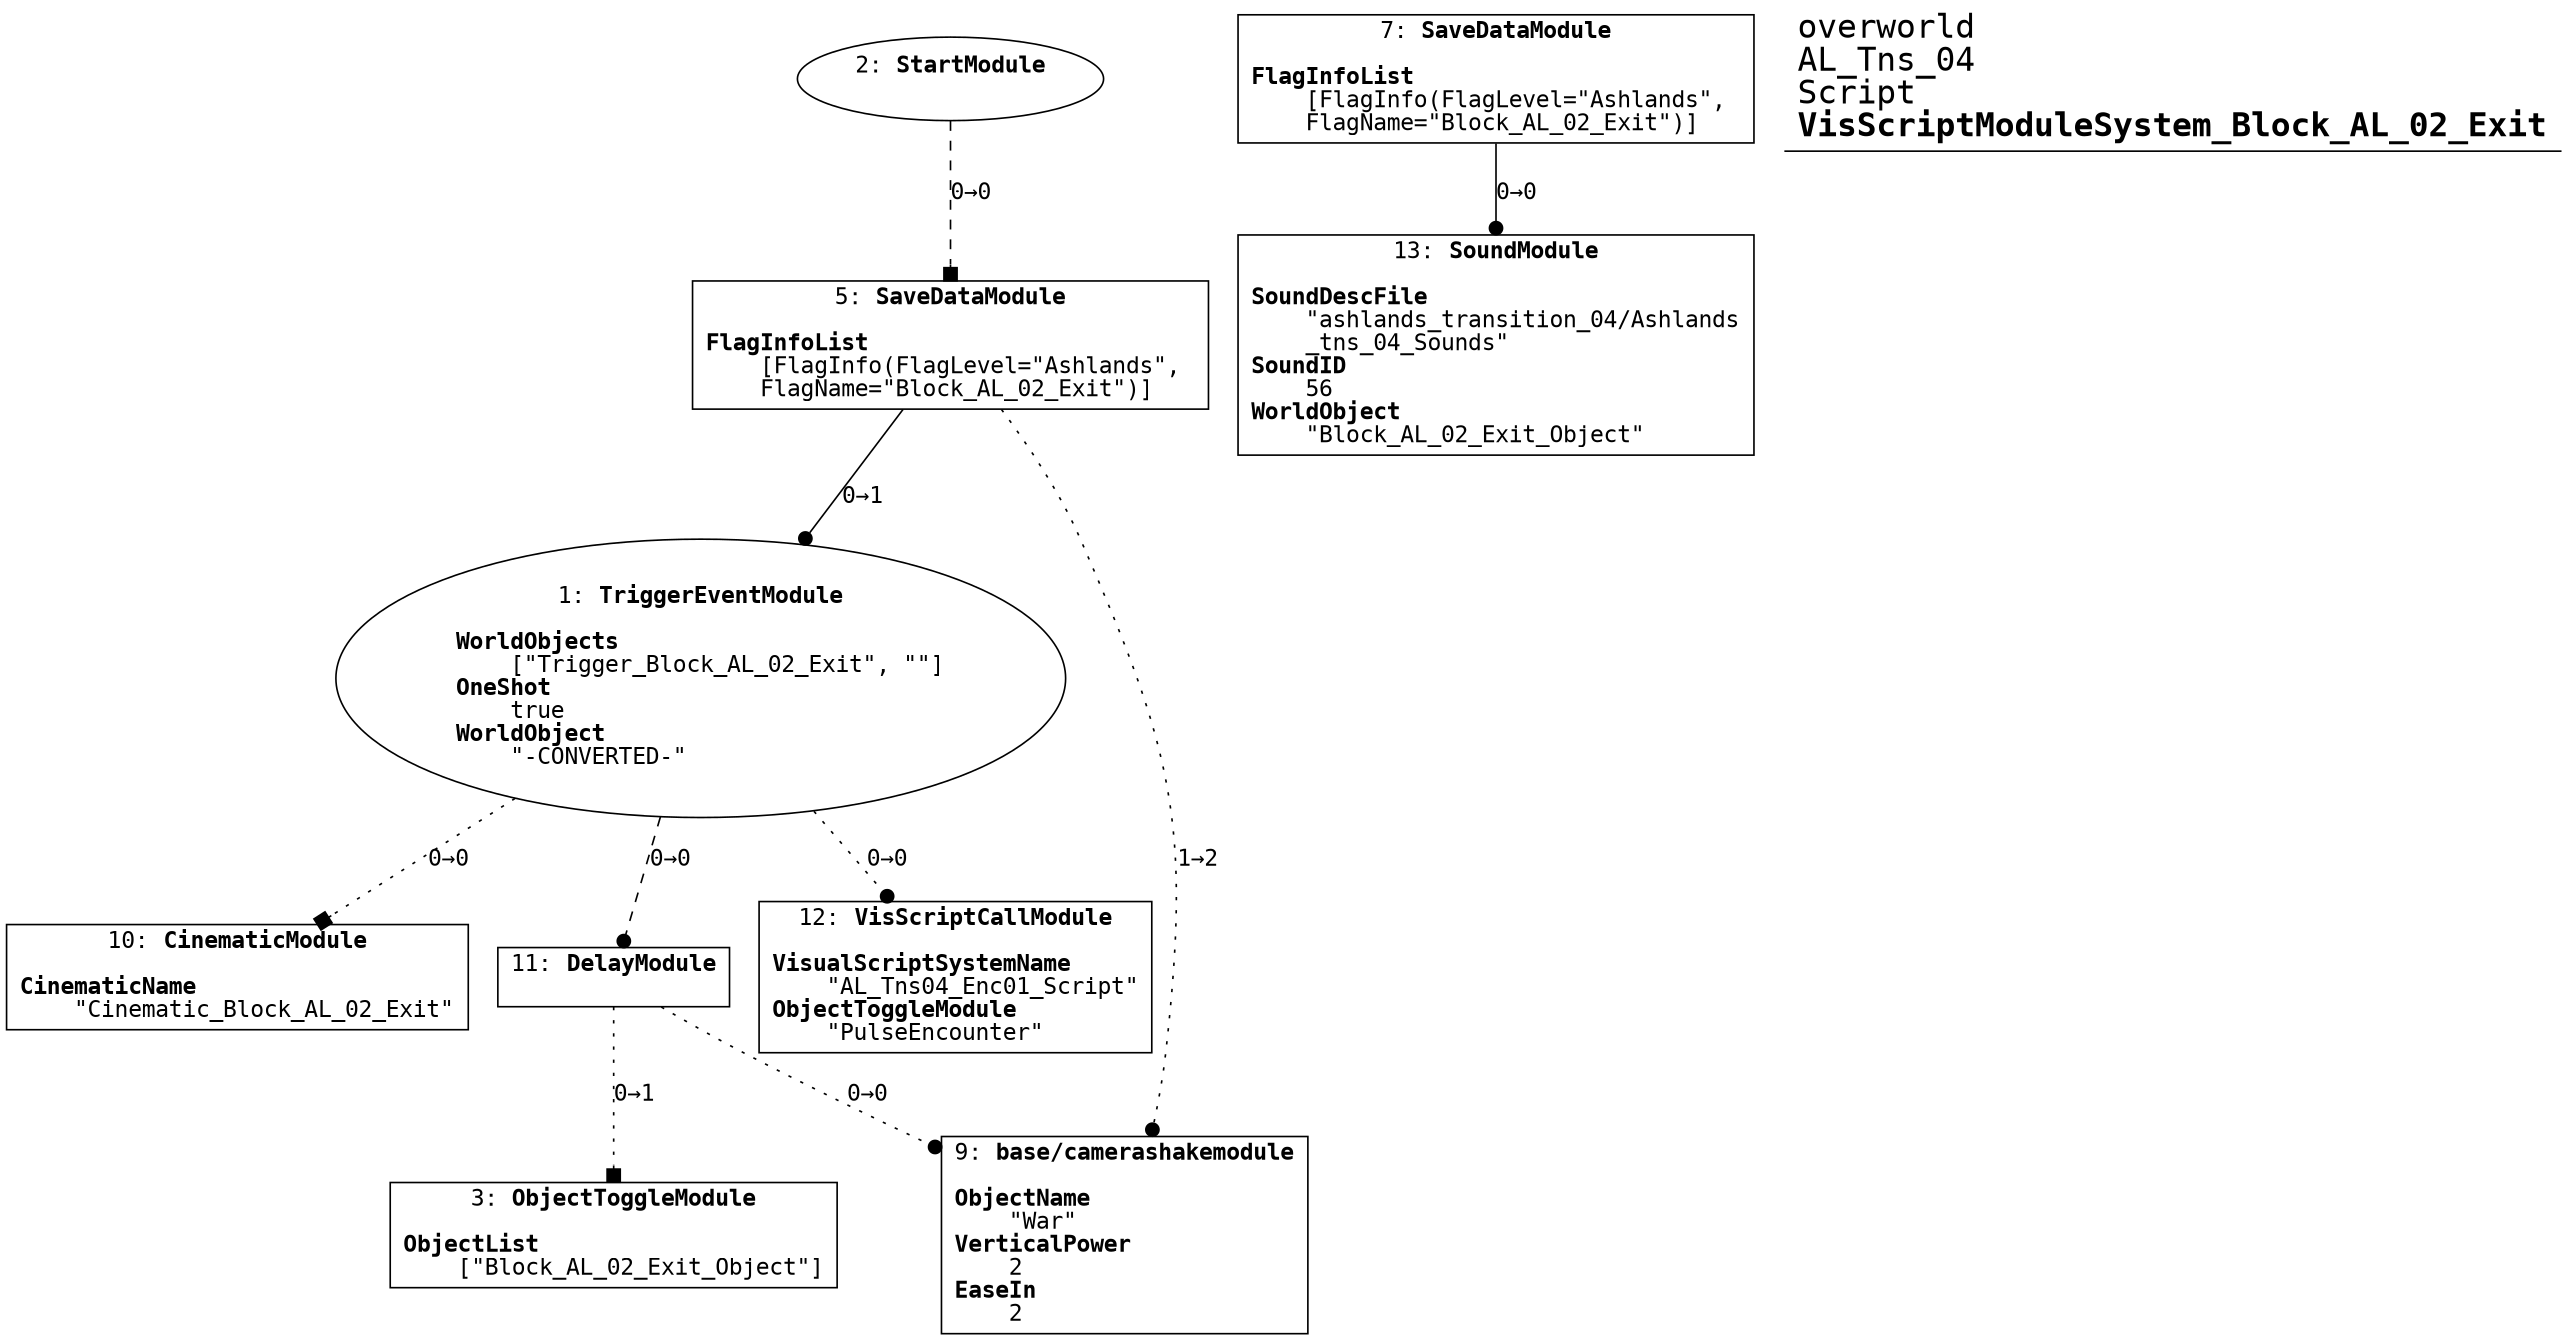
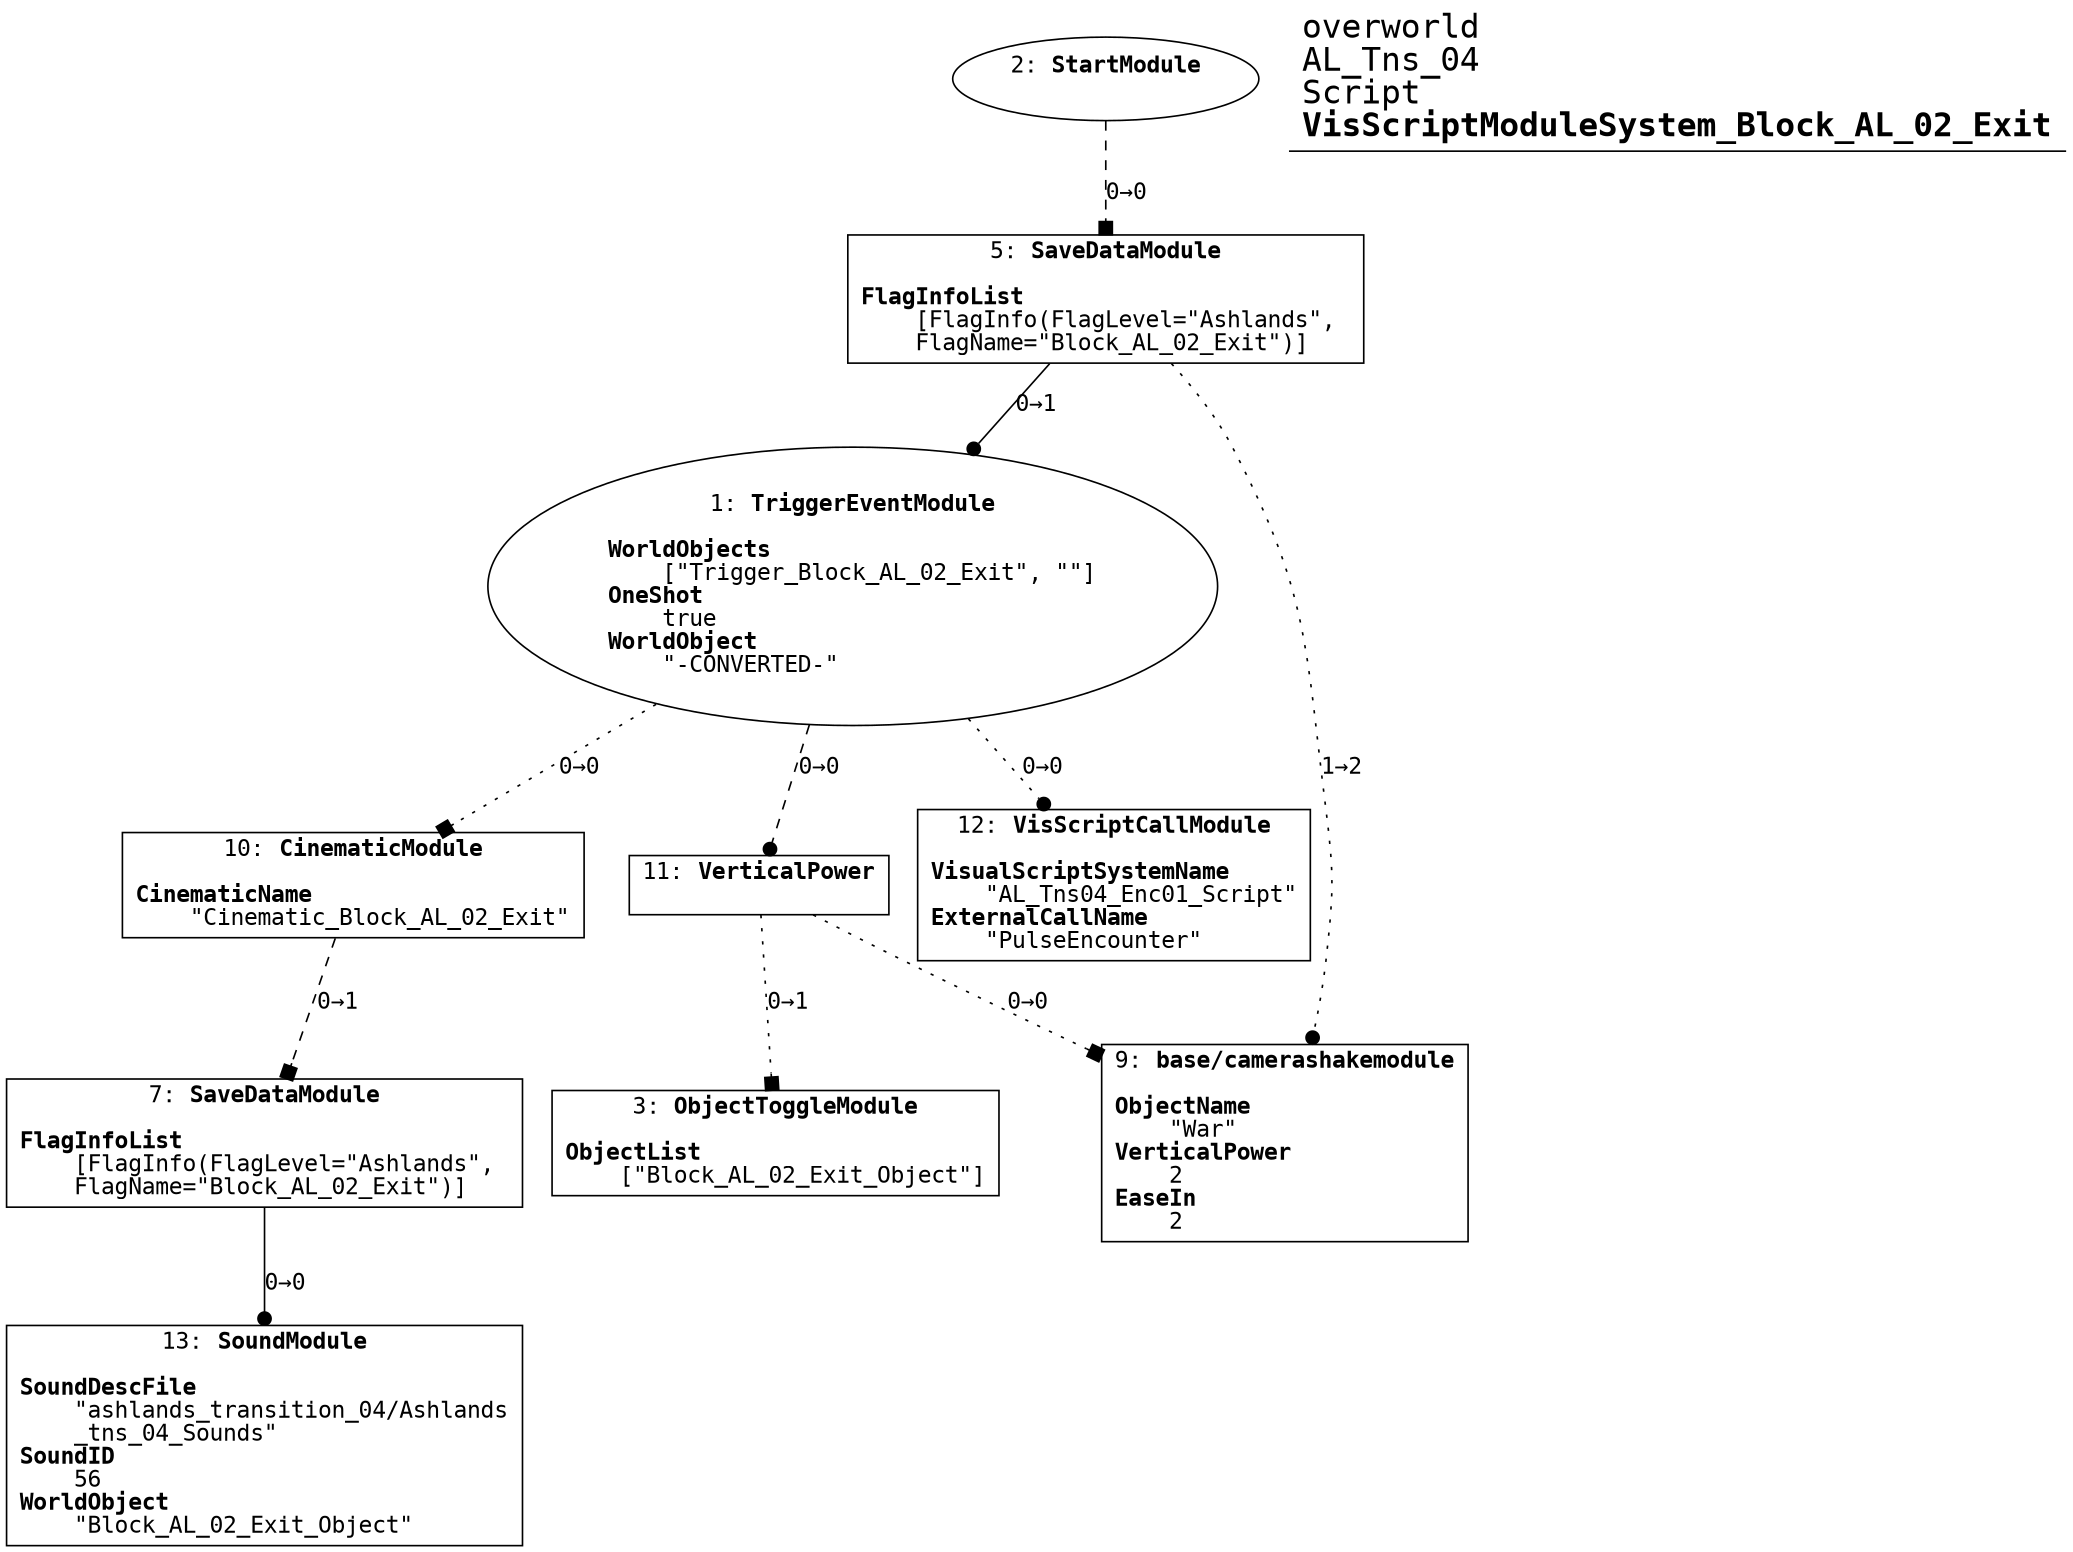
(642, 964) -> (787, 872)
none -> (314, 1001)
(895, 1010) -> (1040, 918)
(794, 1078) -> (949, 983)
